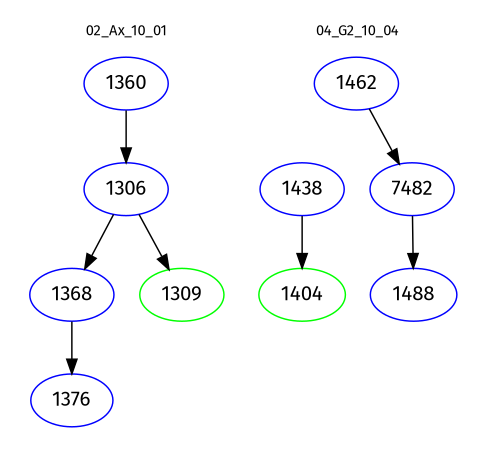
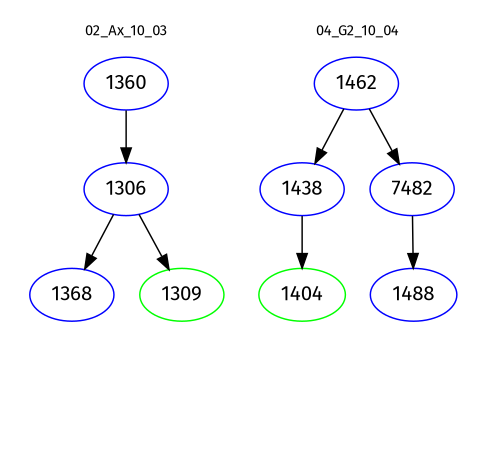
(127, 32) -> (127, 32)
none -> (333, 130)
(72, 400) -> none
